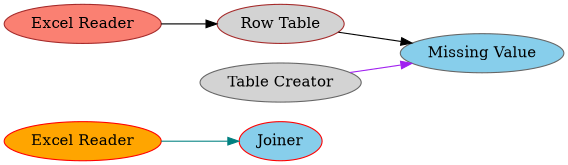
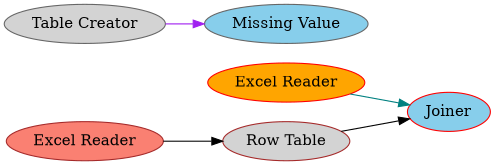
(370, 37) -> (370, 126)
